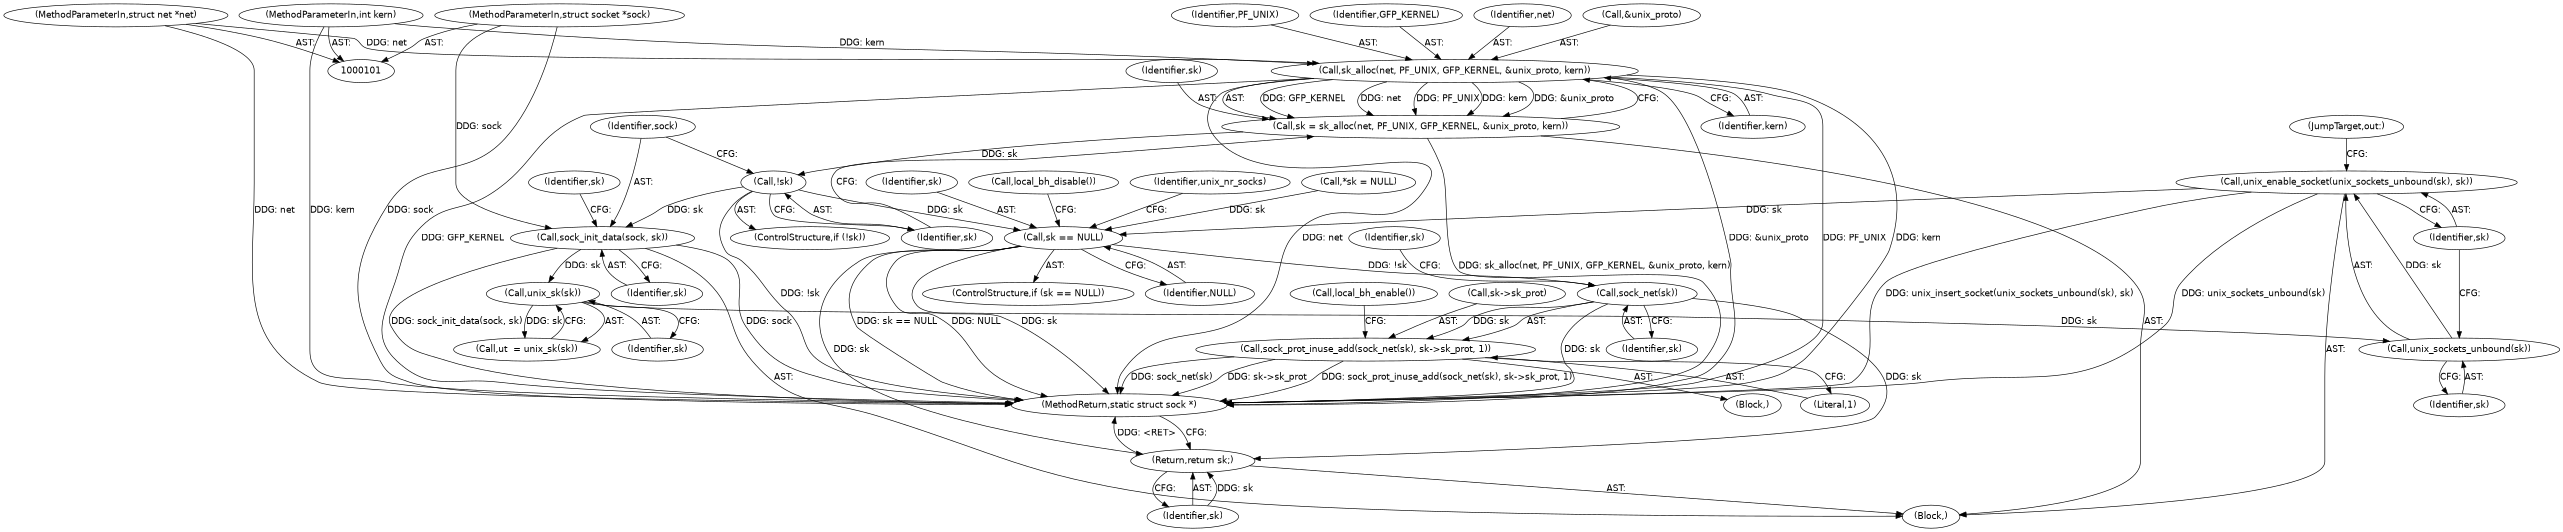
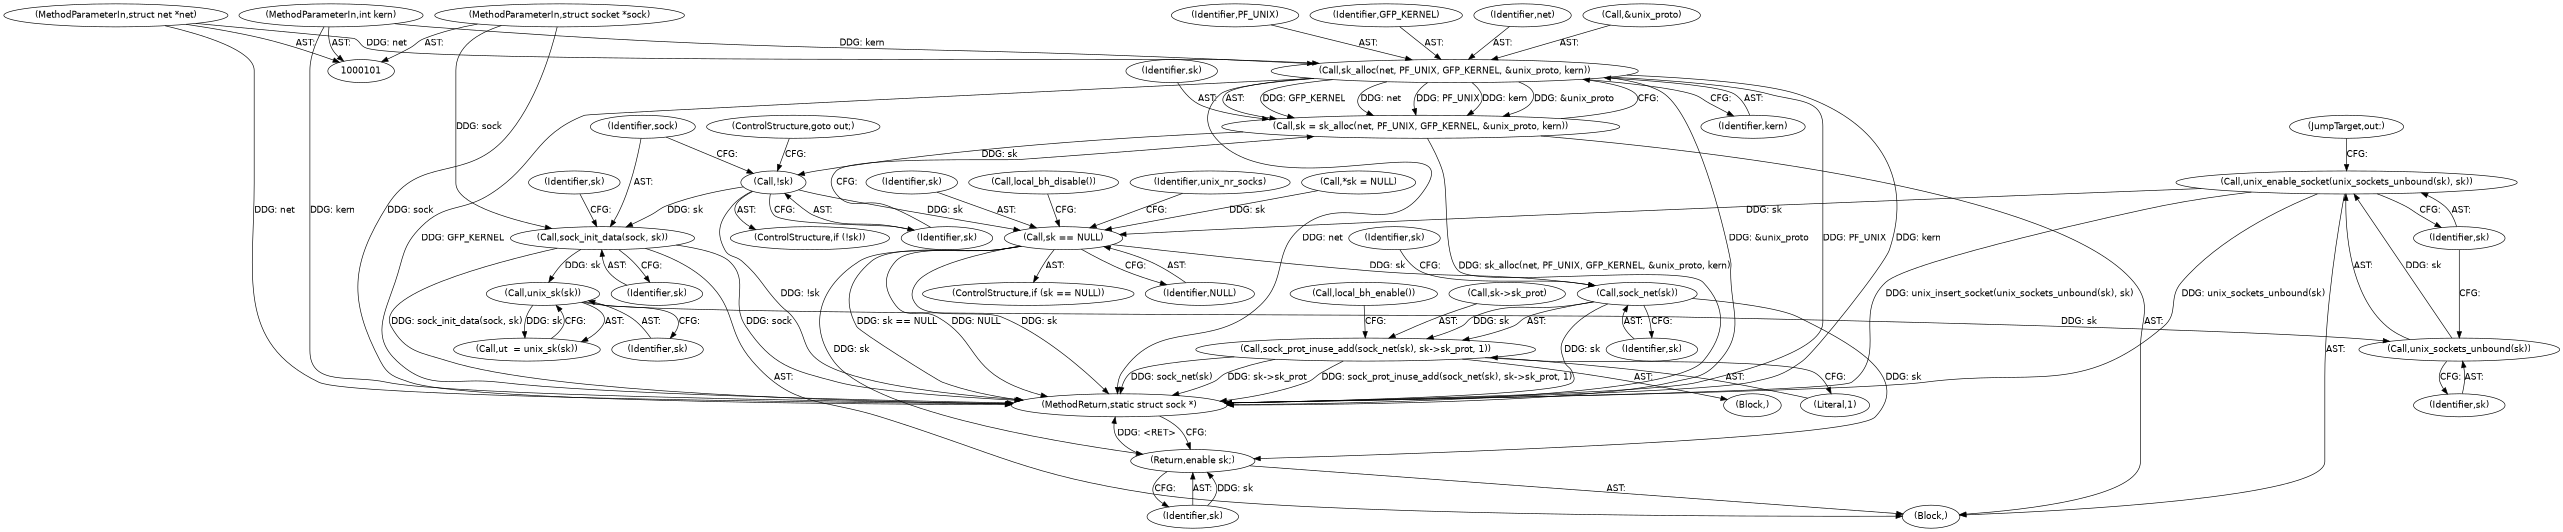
none -> (793, 127)
(1388, 266) -> (1388, 266)
(1193, 461) -> (1193, 461)
